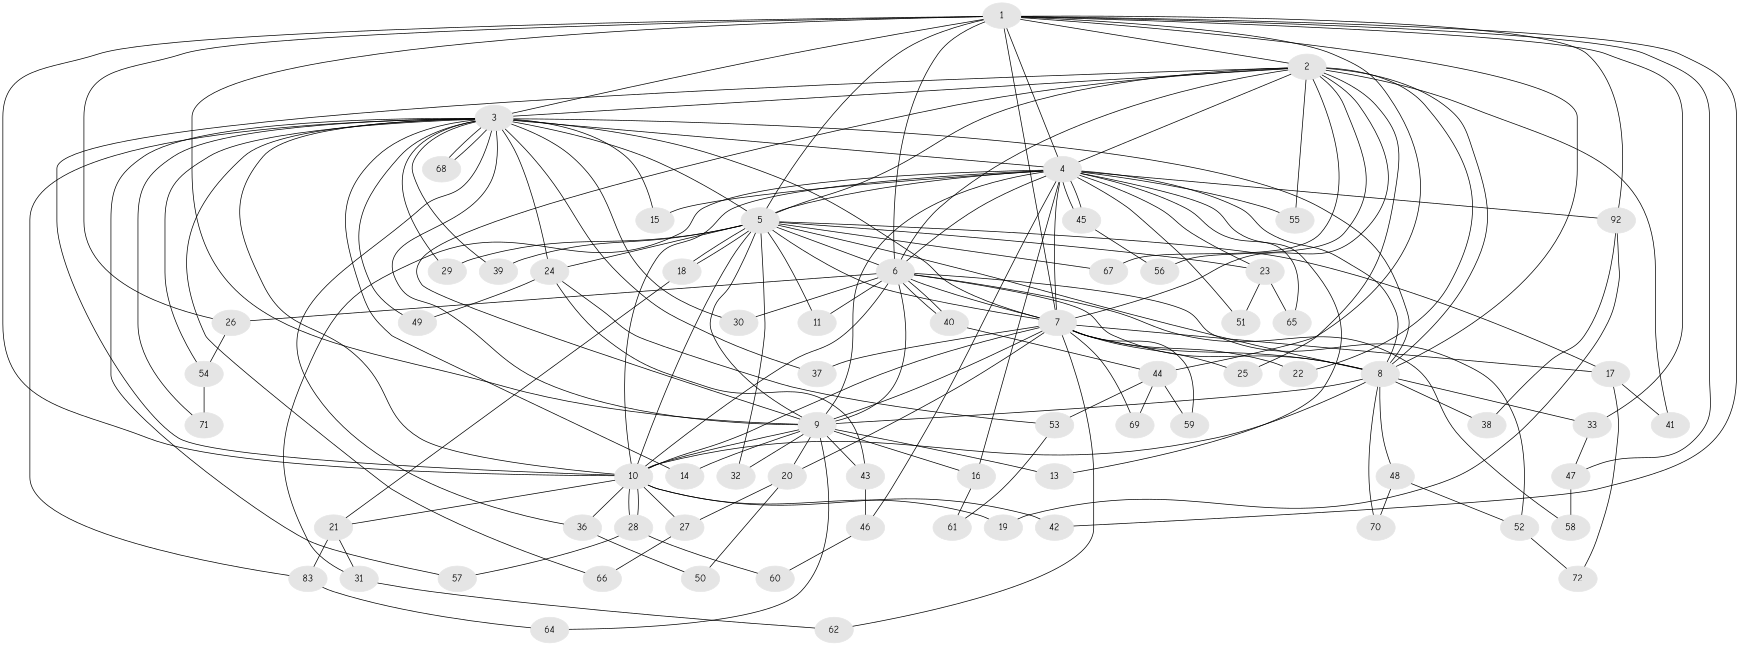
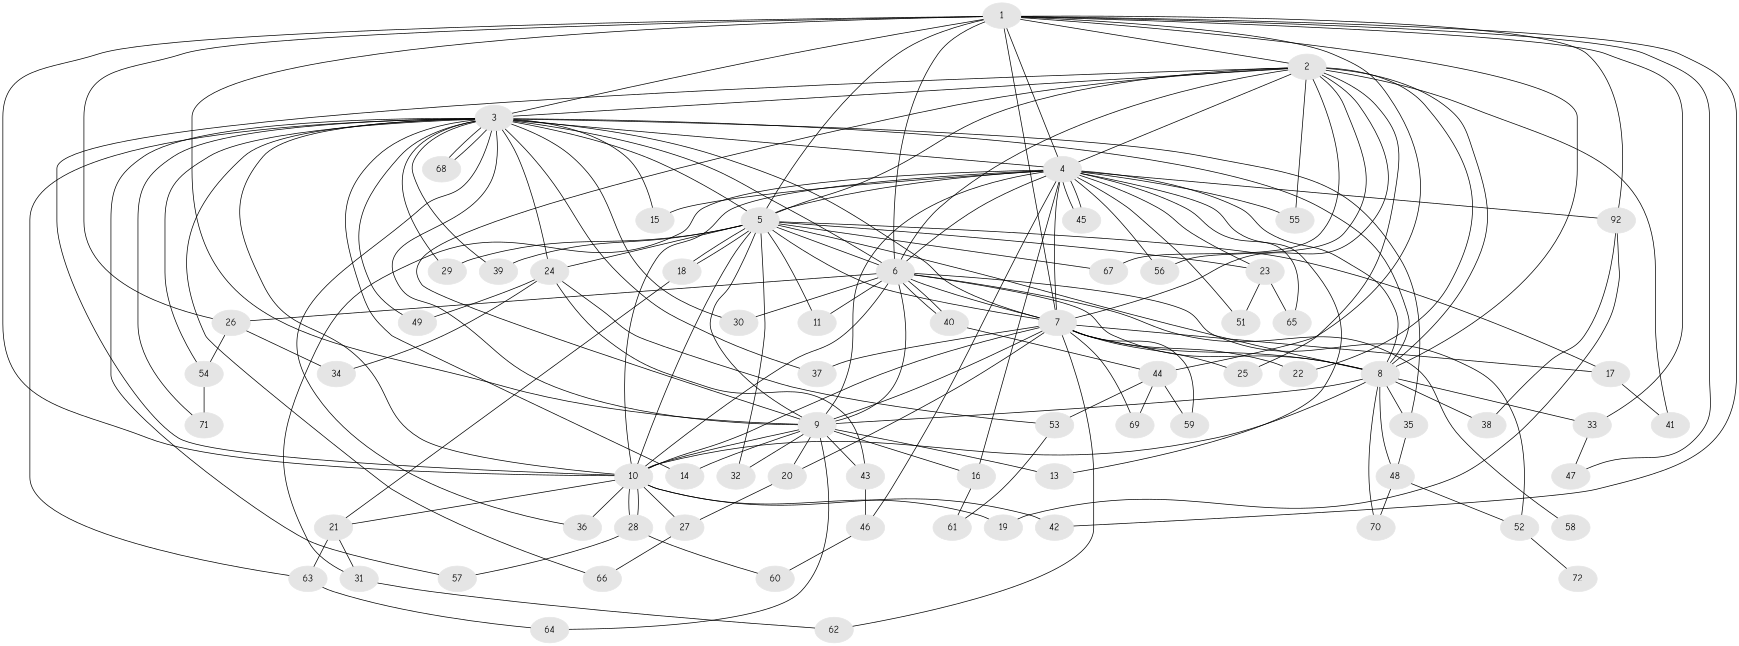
none -> (707, 166)
(1121, 246) -> (1116, 217)
none -> (336, 374)
none -> (1409, 425)
(1613, 479) -> none
(1571, 502) -> none
(308, 579) -> (308, 579)
(700, 579) -> none
